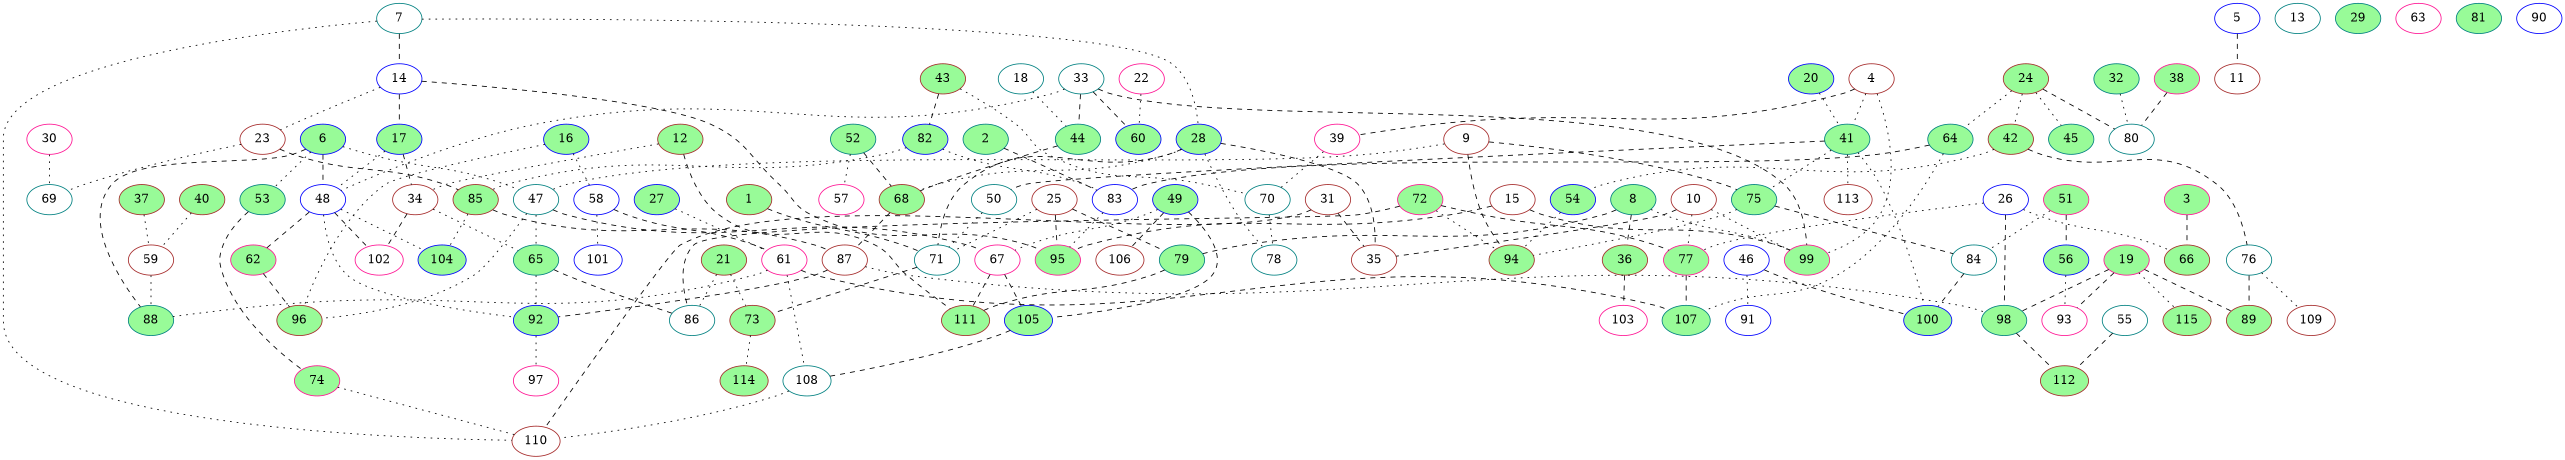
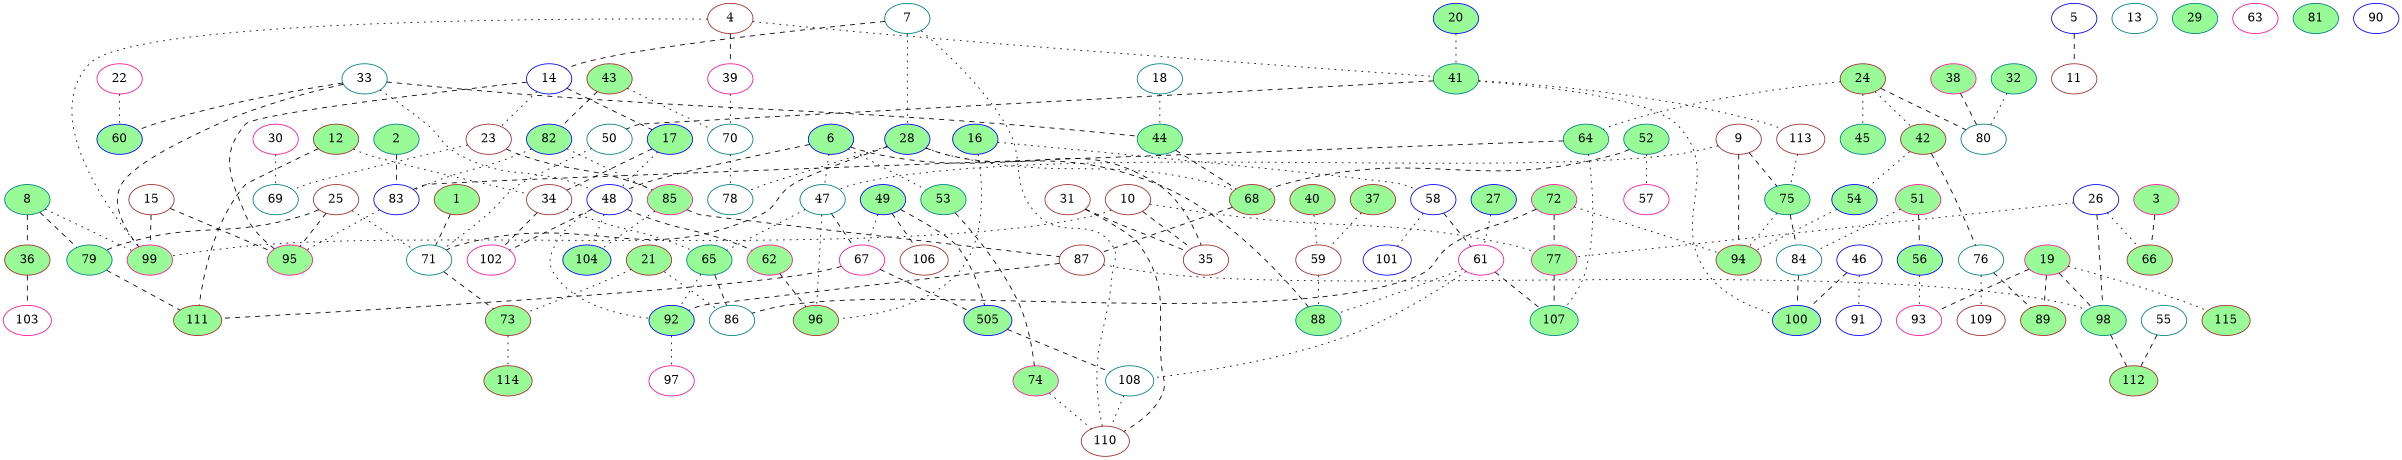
(1808, 165) -> (1794, 169)
(476, 200) -> (670, 200)
(1028, 320) -> (988, 320)
